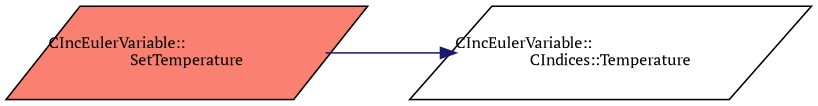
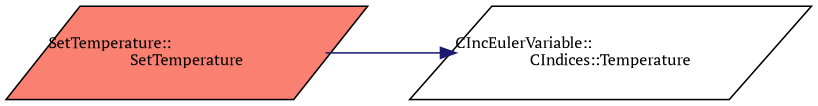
(187, 53) -> (187, 53)
